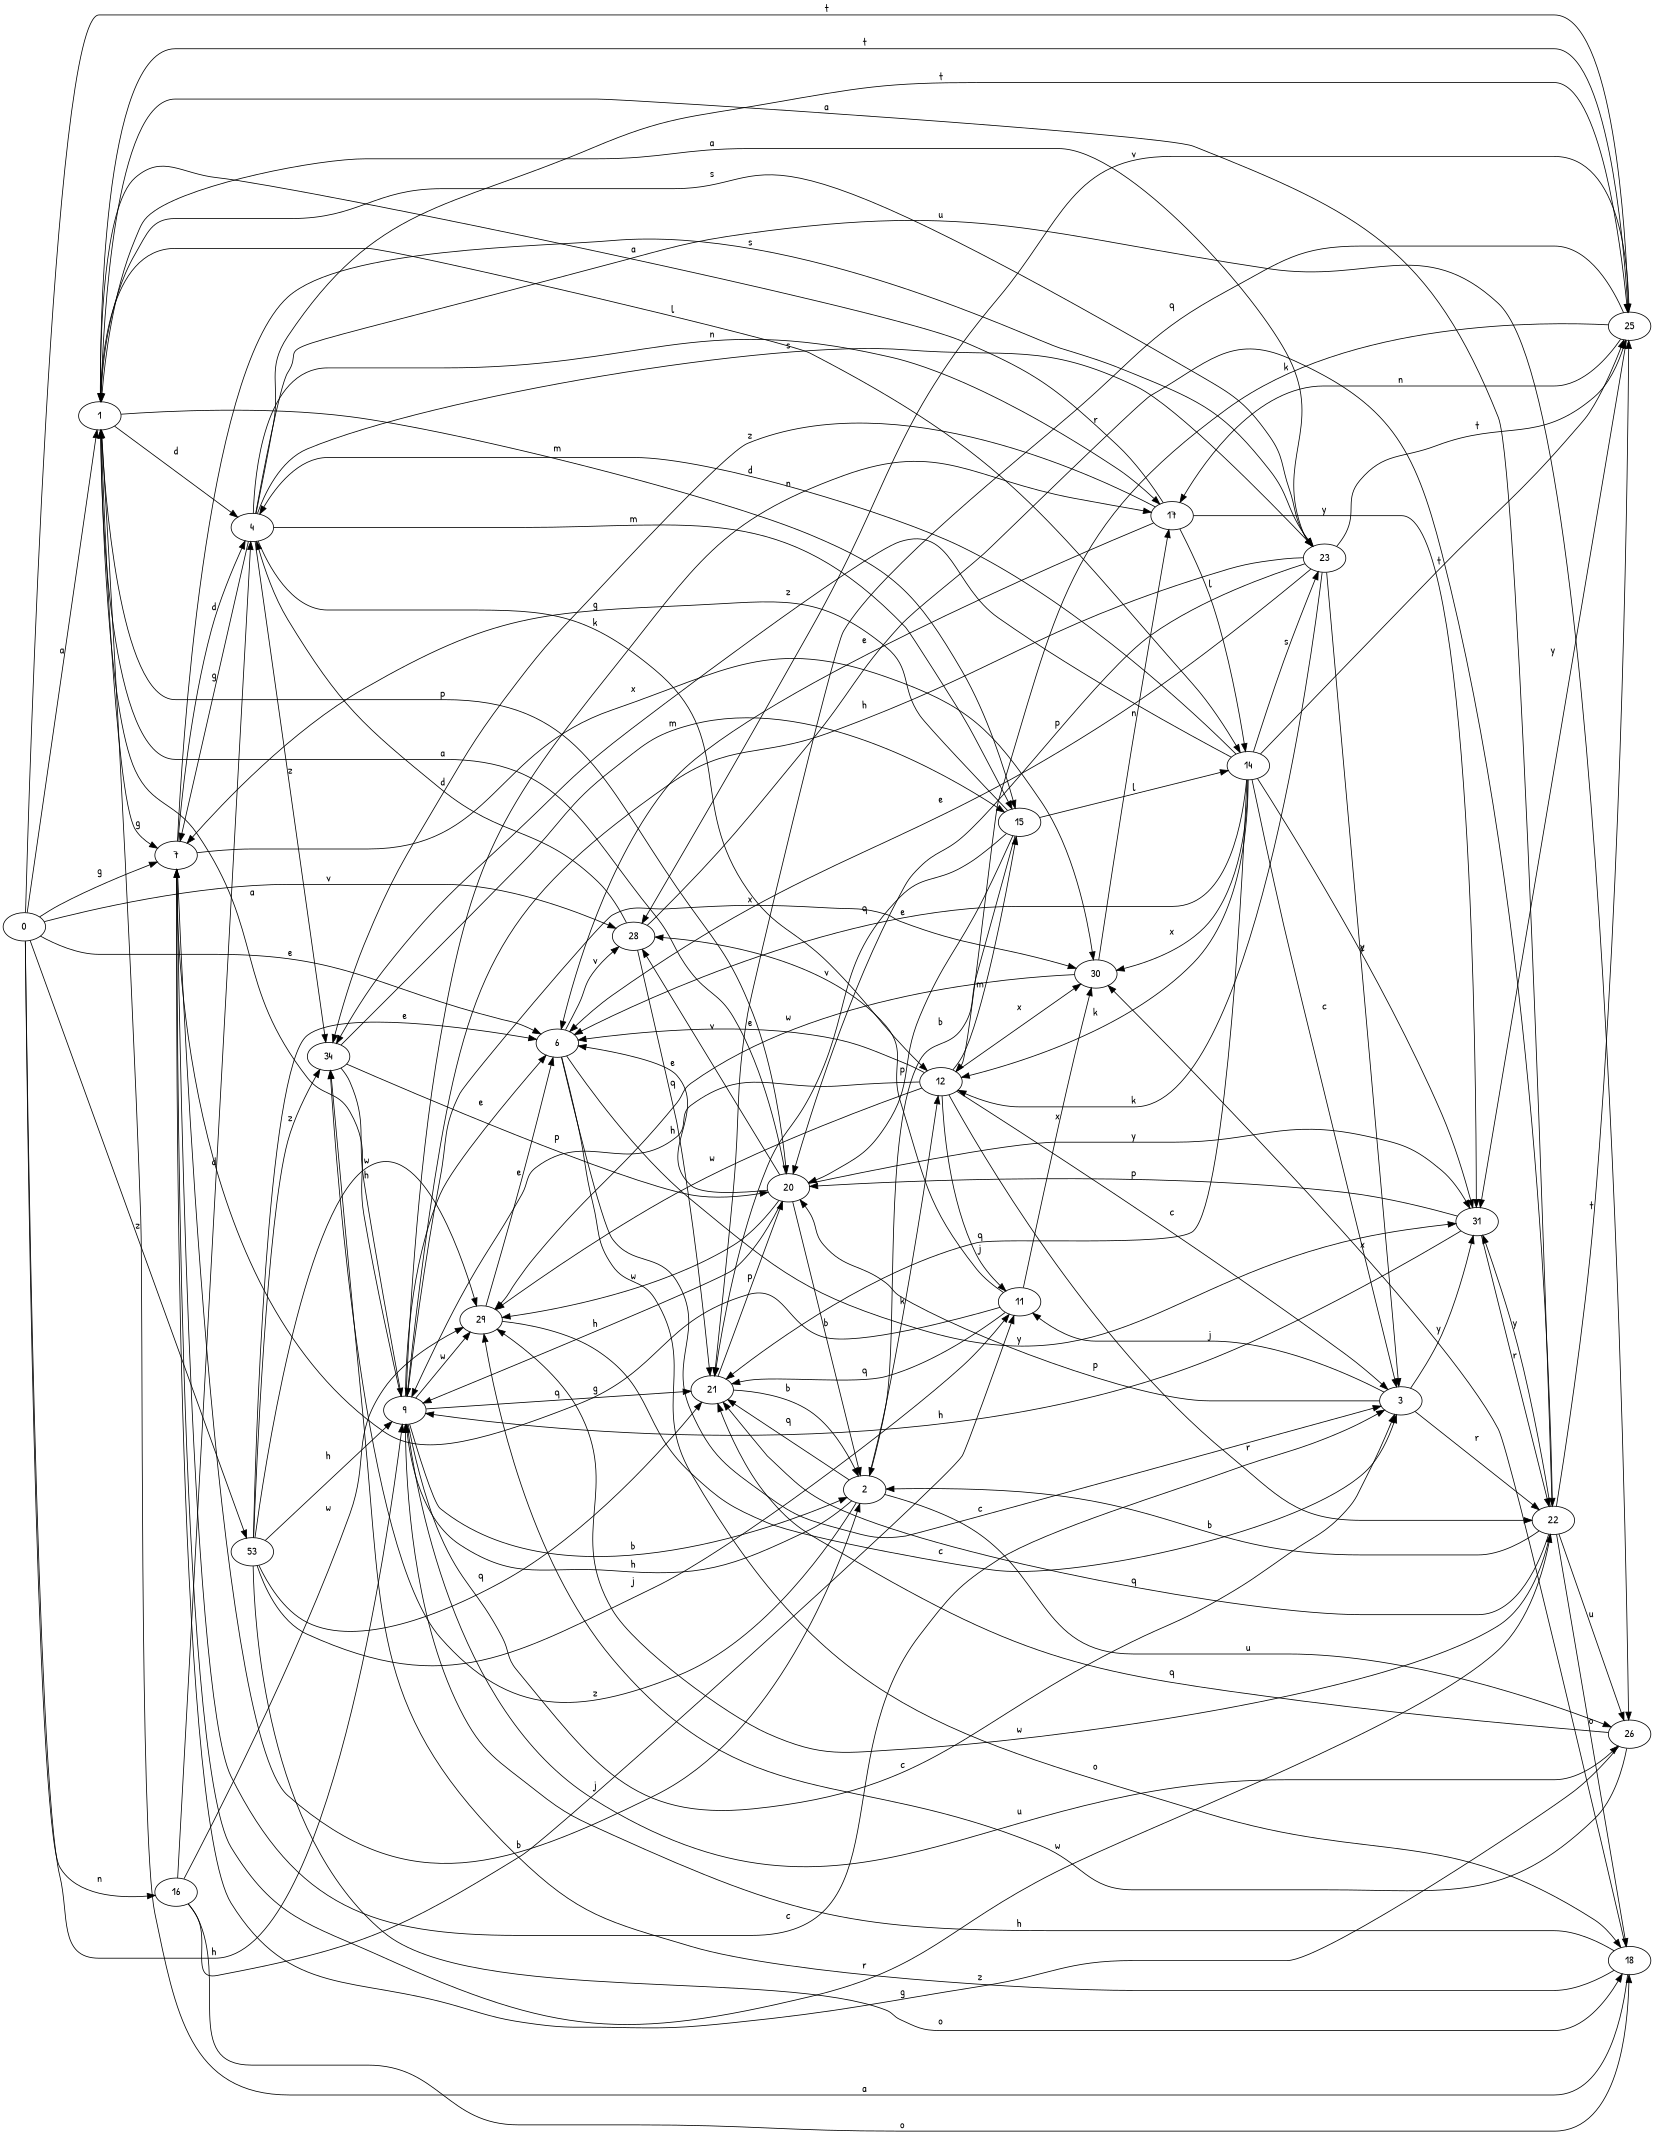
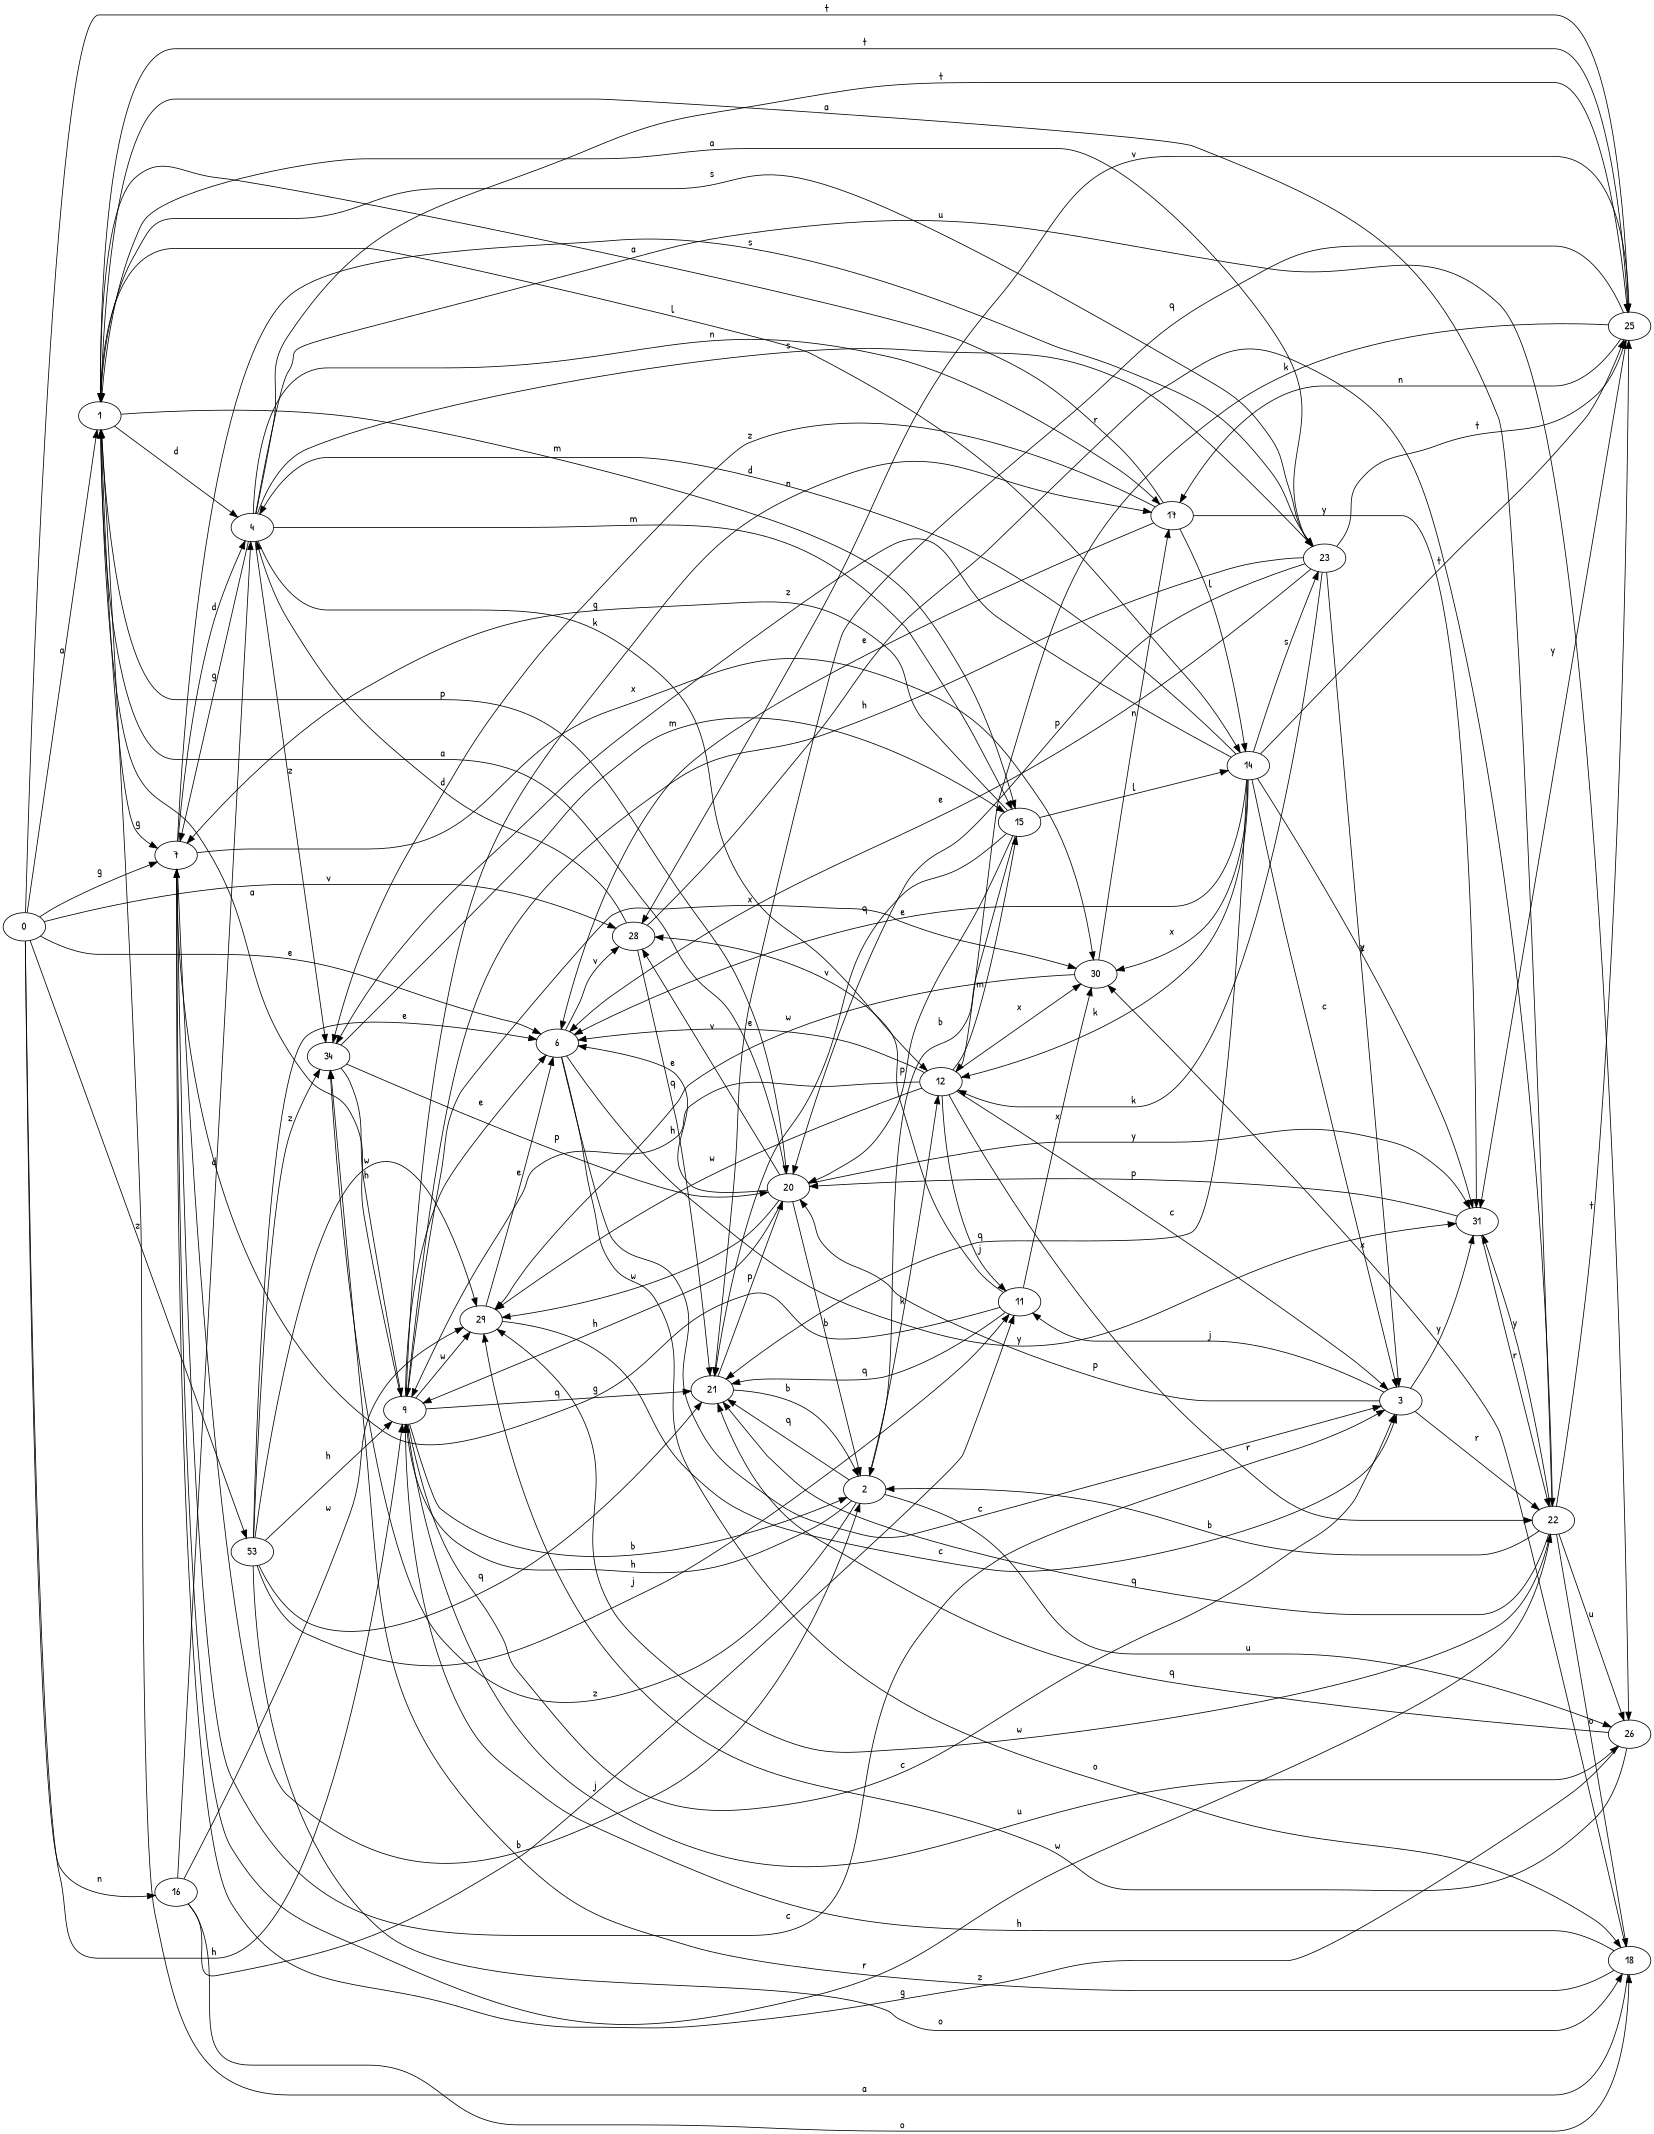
(966, 1420) -> none
